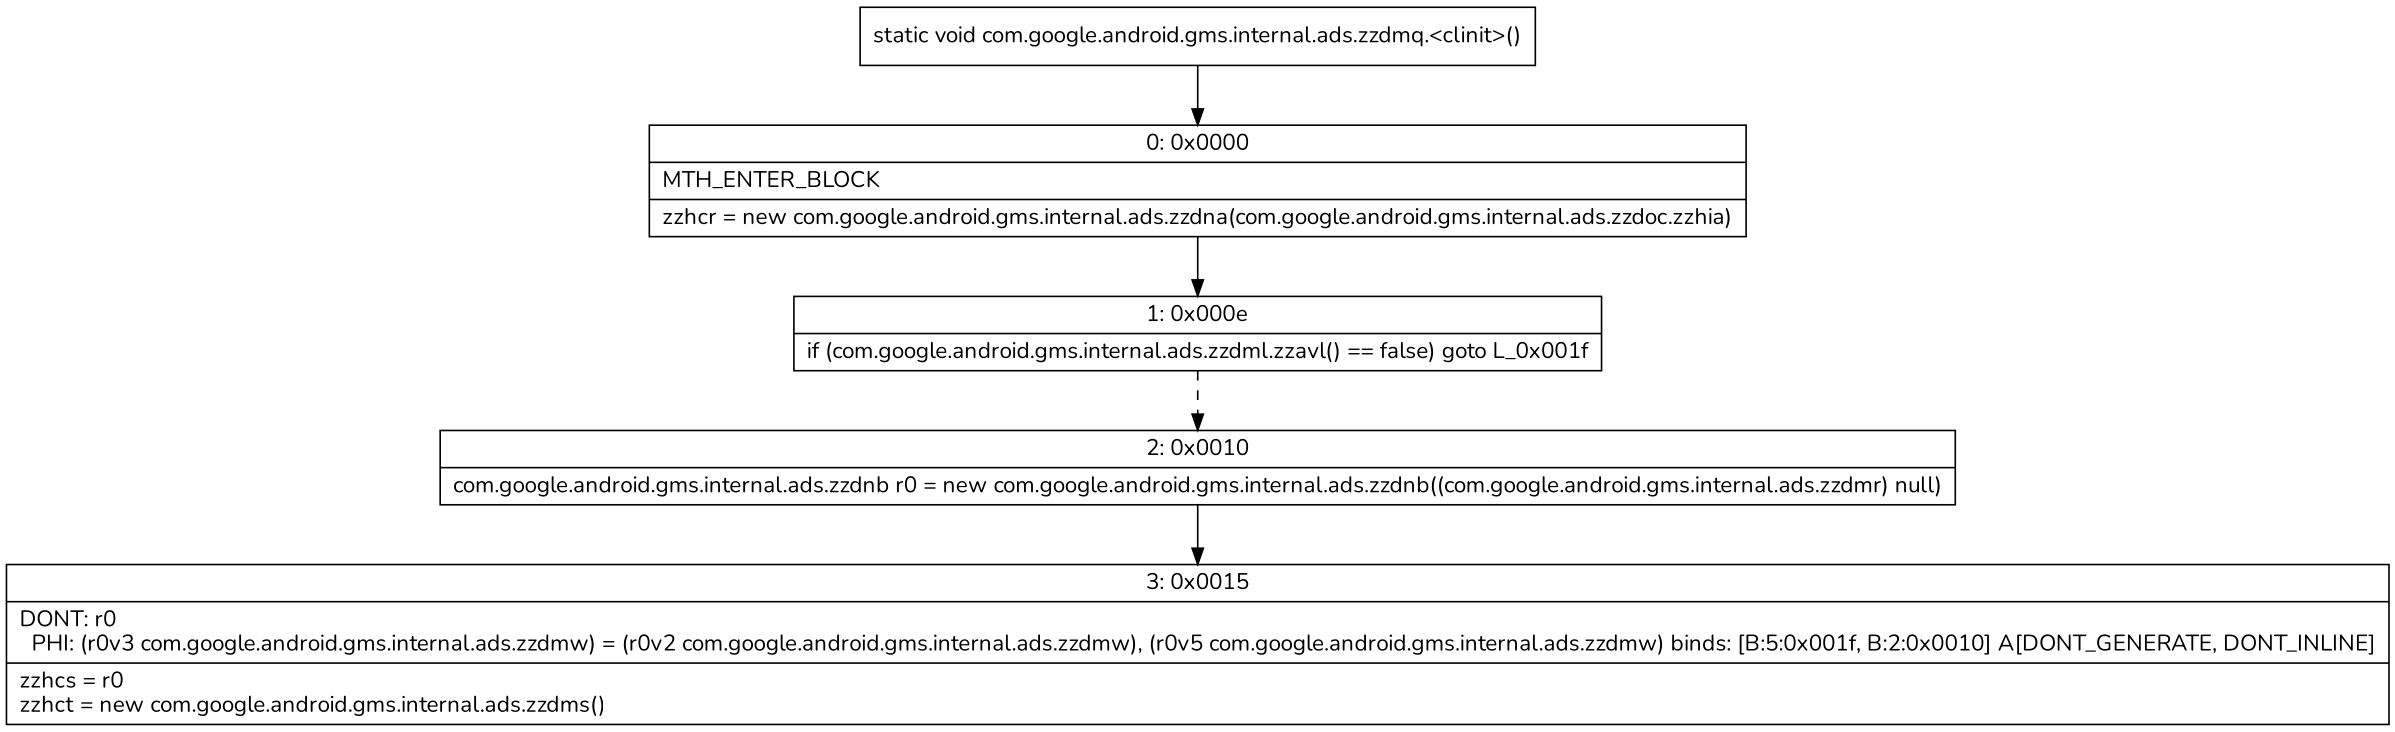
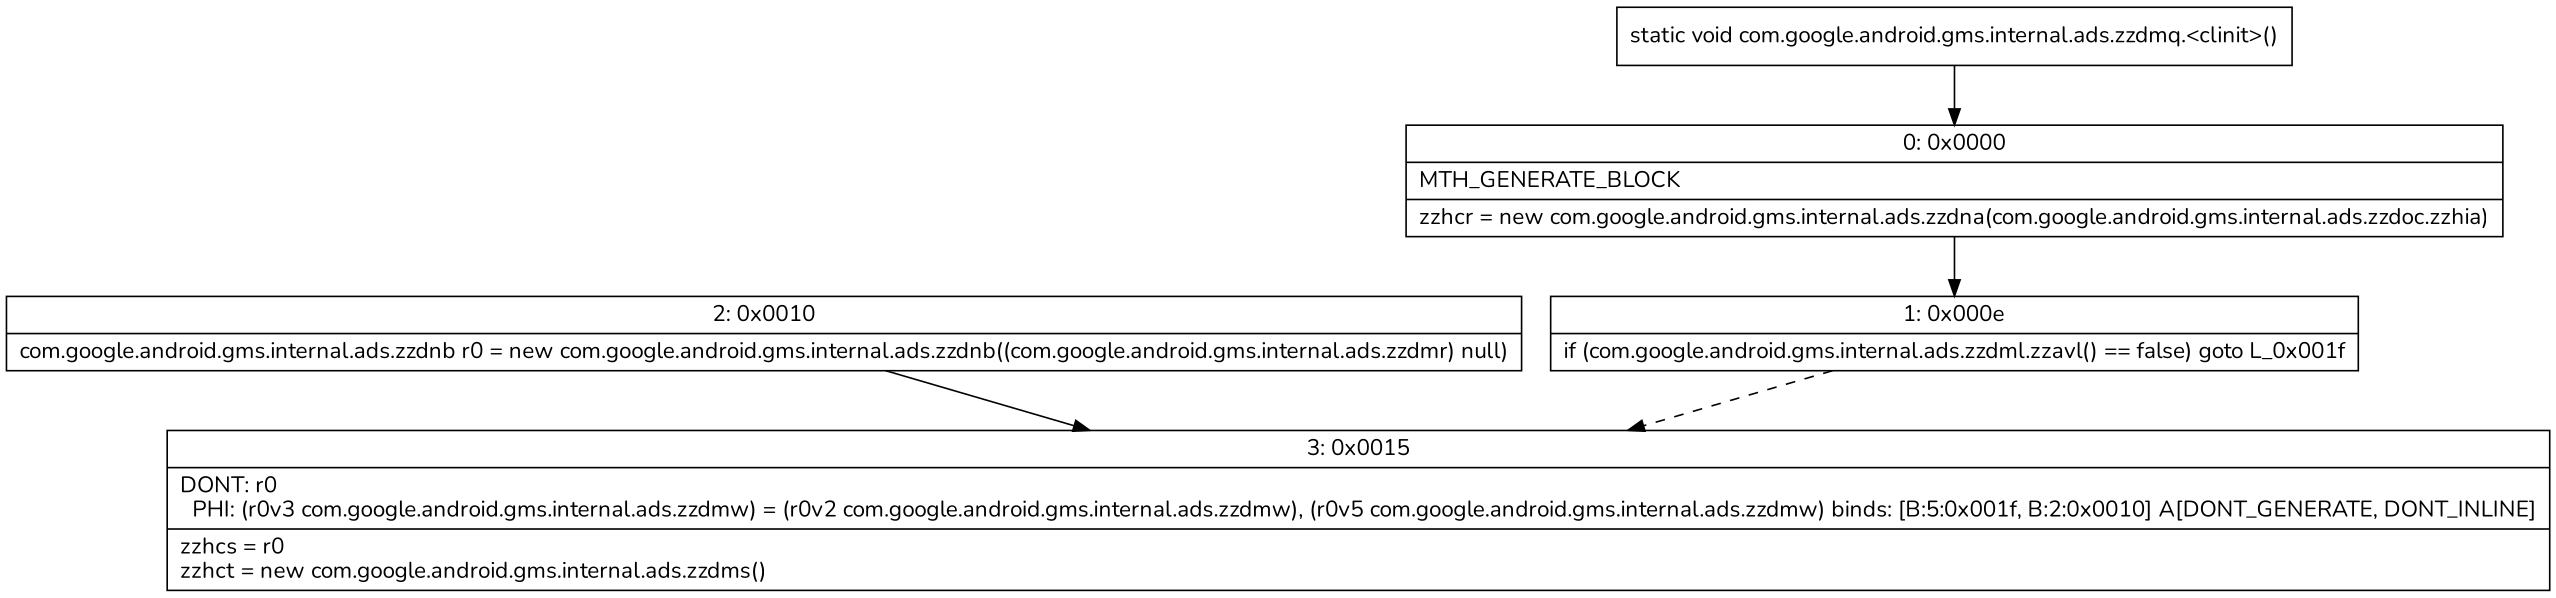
(772, 180) -> (1551, 180)
(1198, 392) -> (1738, 398)
